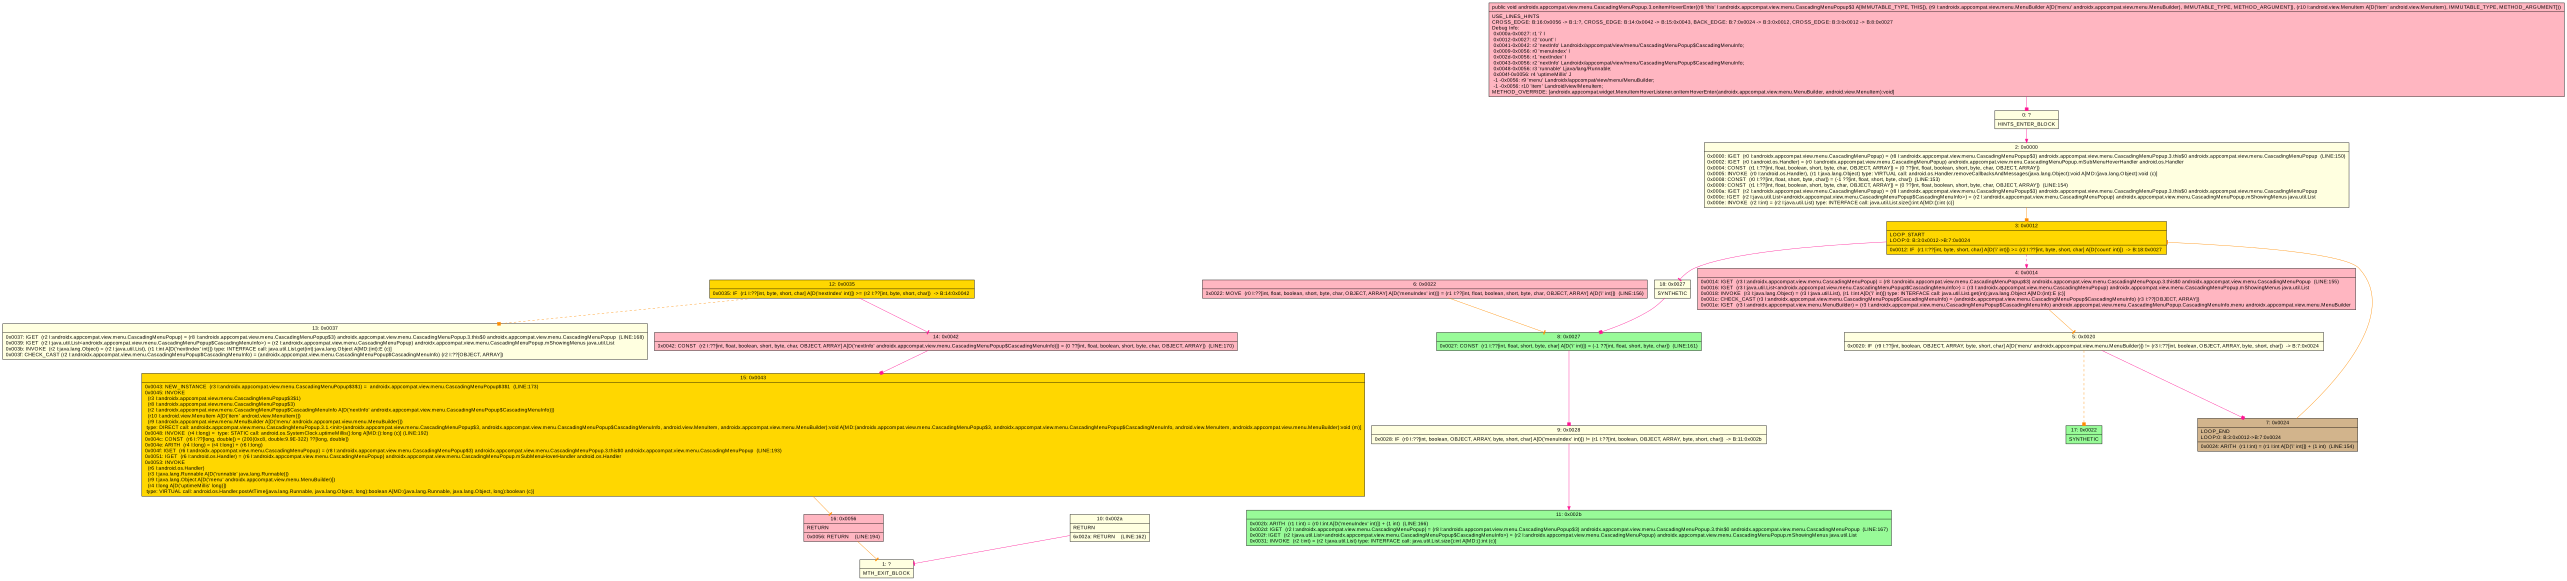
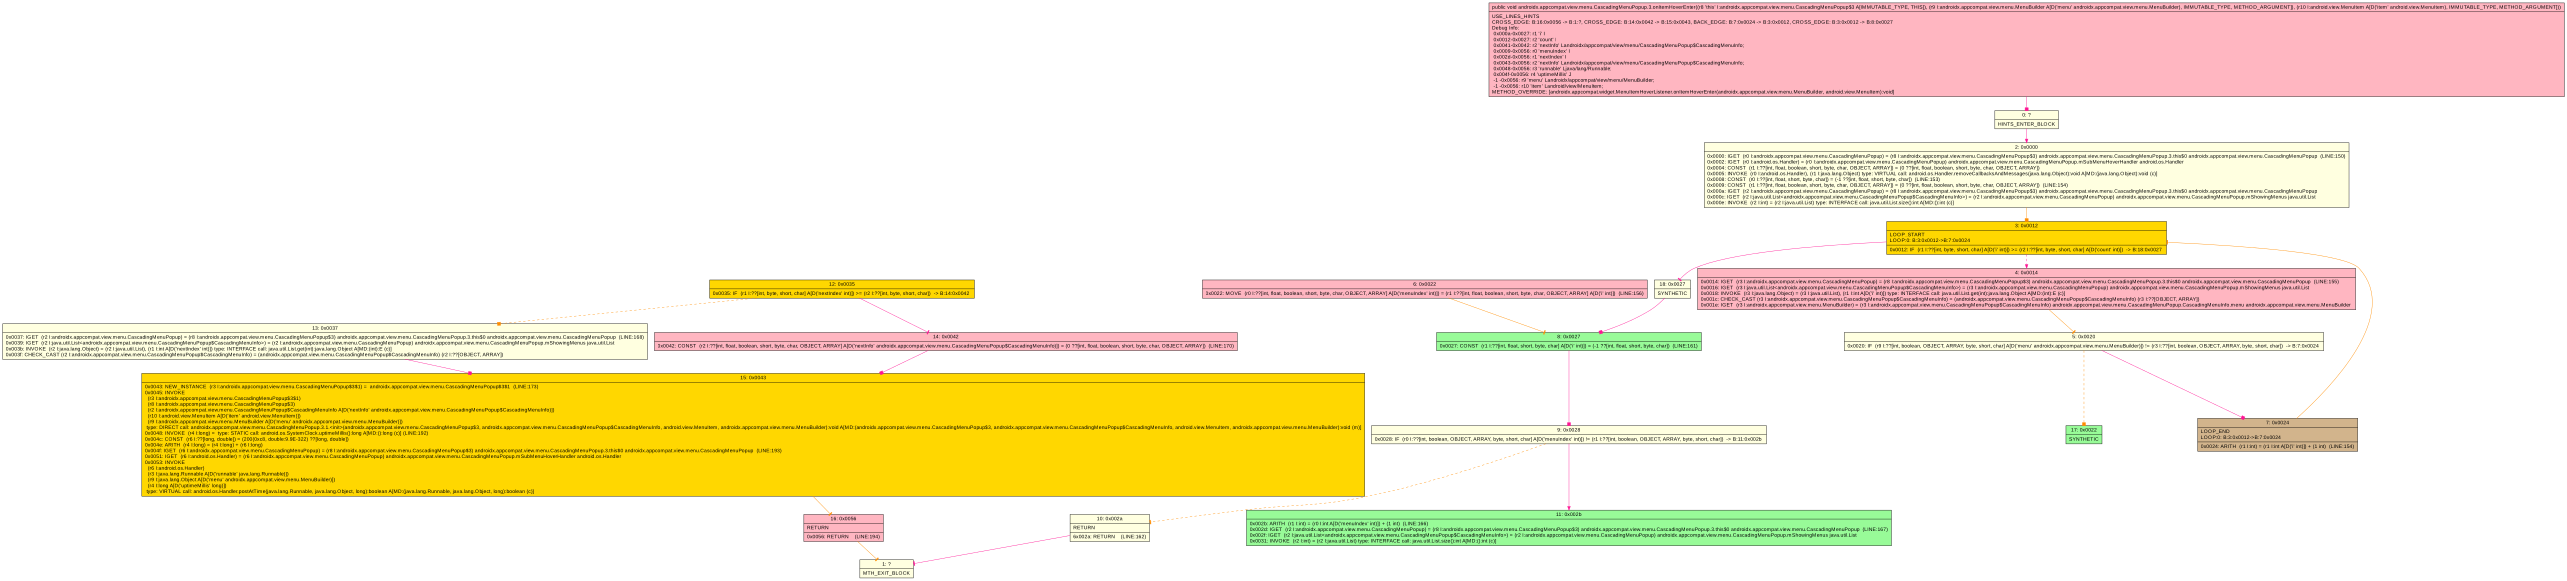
none -> (436, 366)
none -> (1352, 499)
